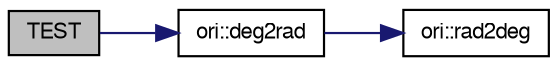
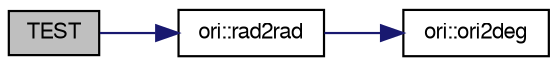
(251, 33) -> (251, 33)
(476, 33) -> (476, 33)
